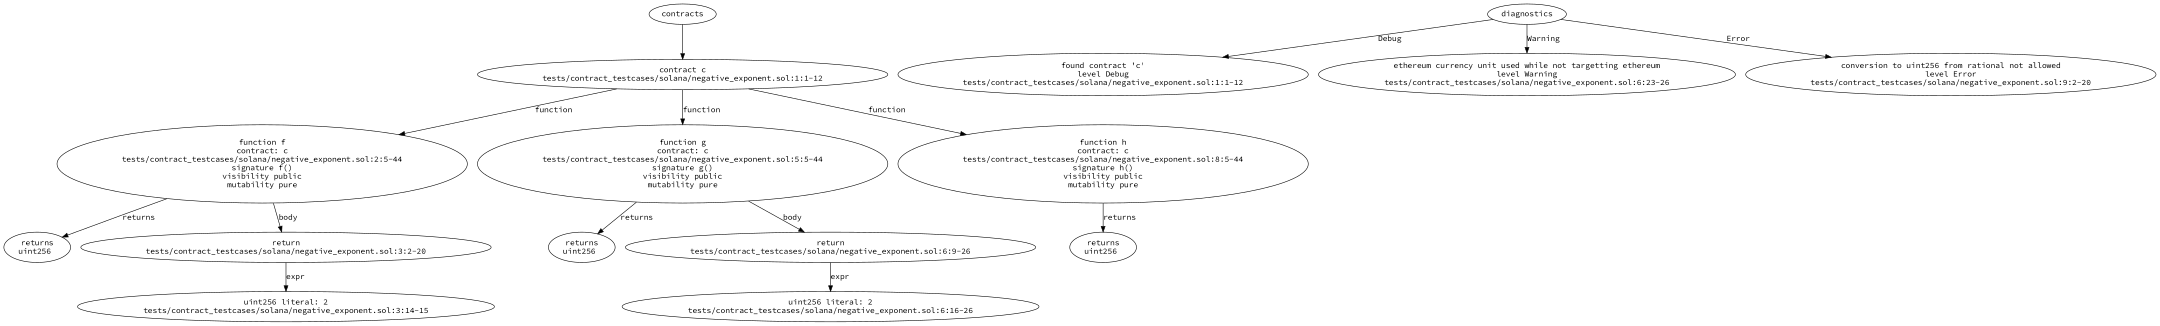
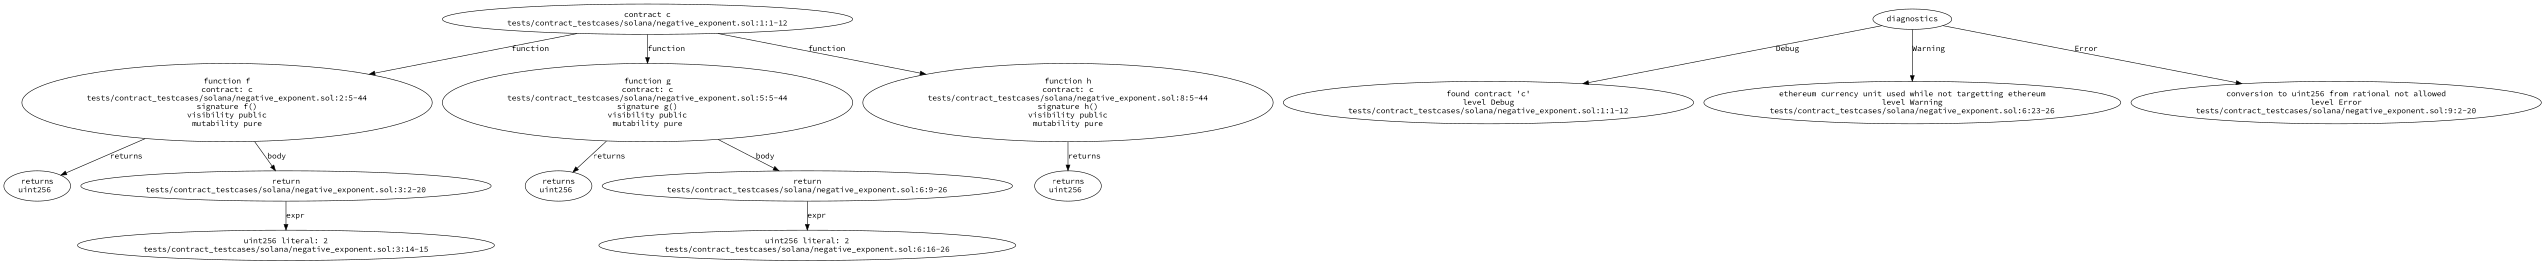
(683, 14) -> none
